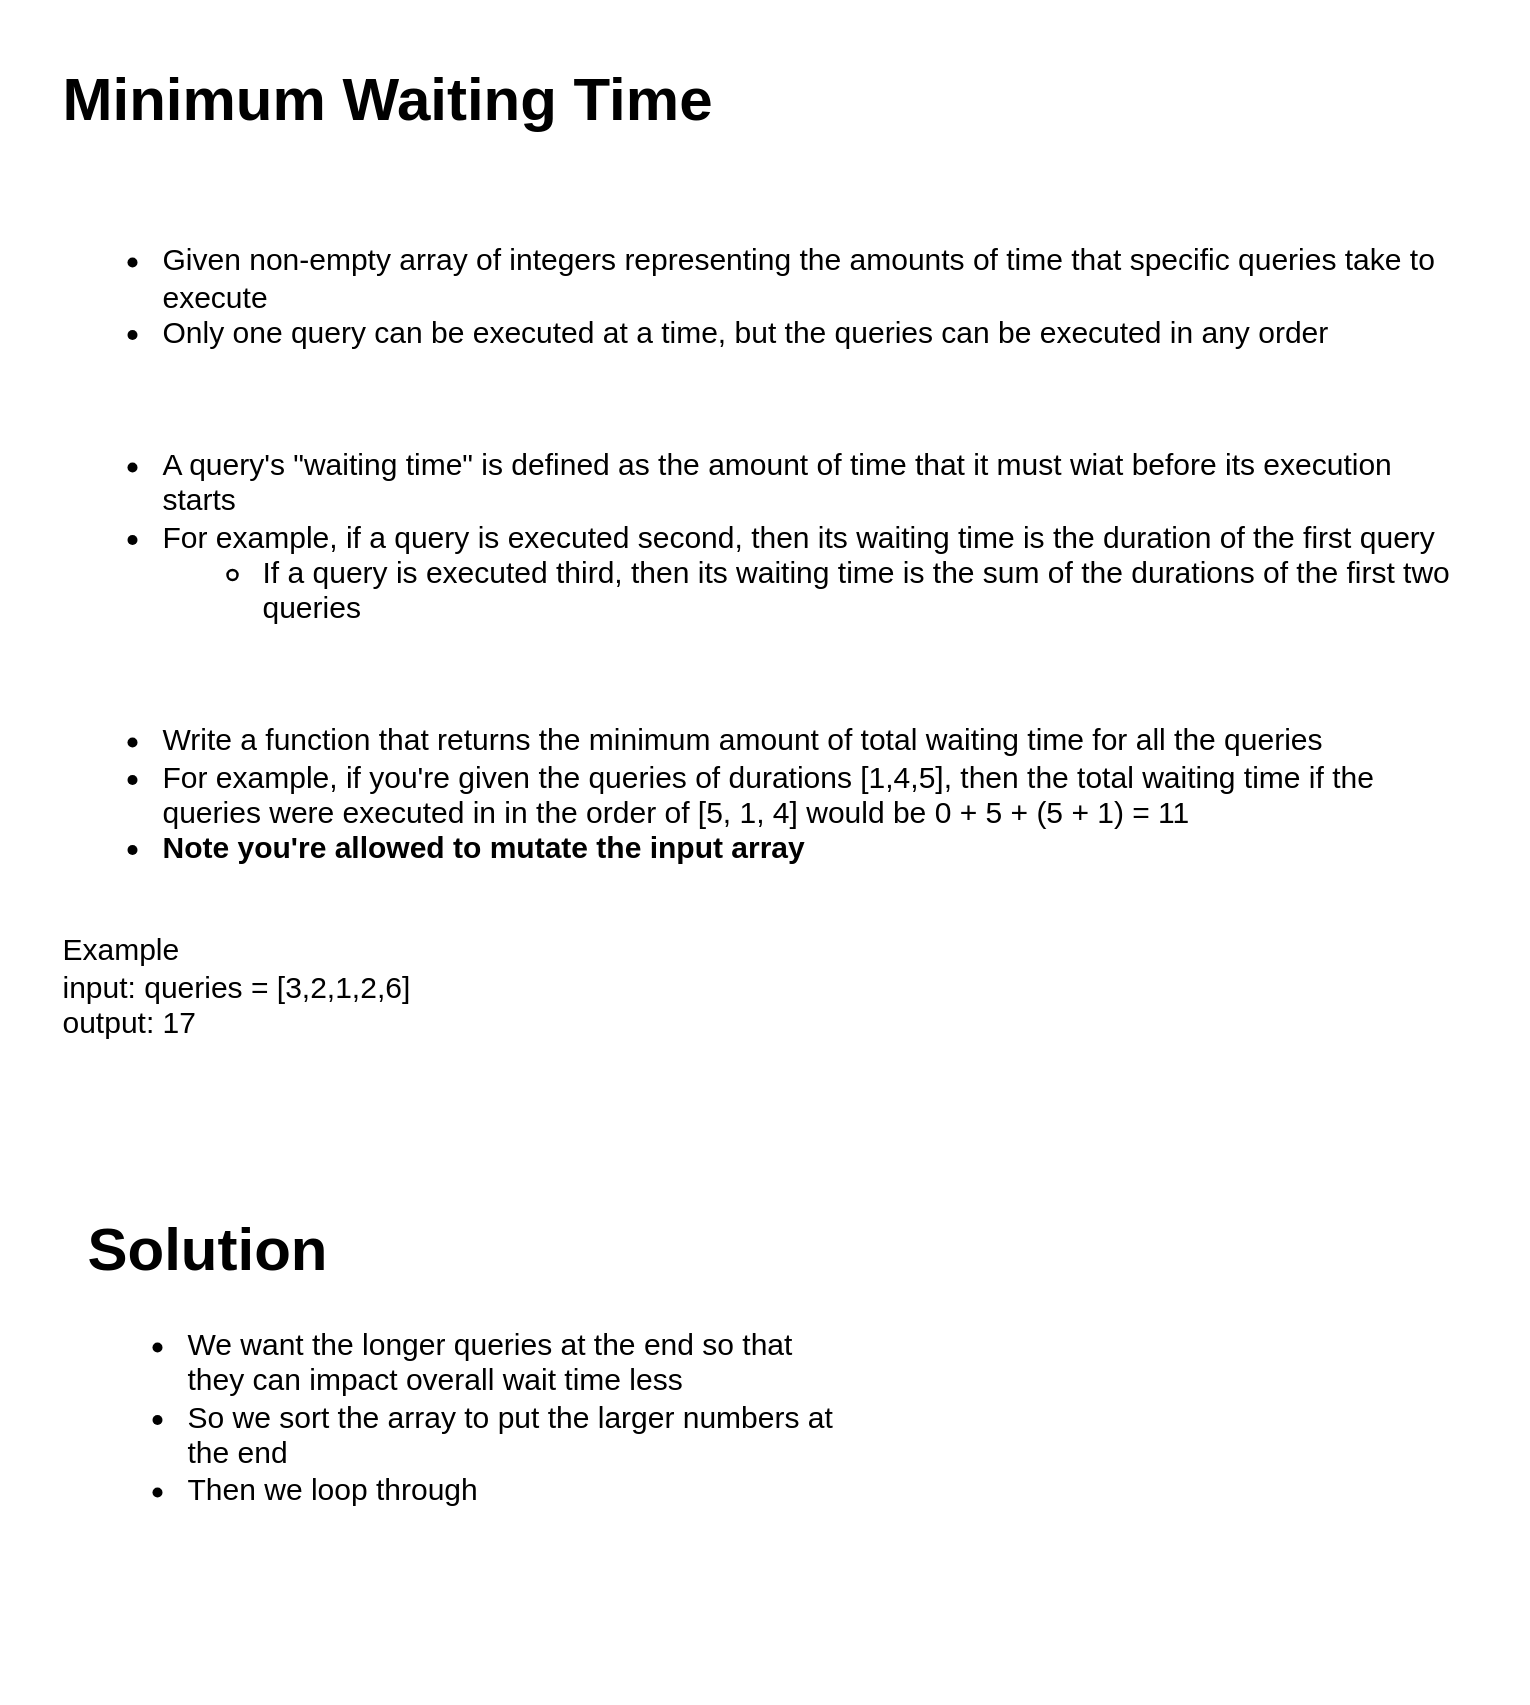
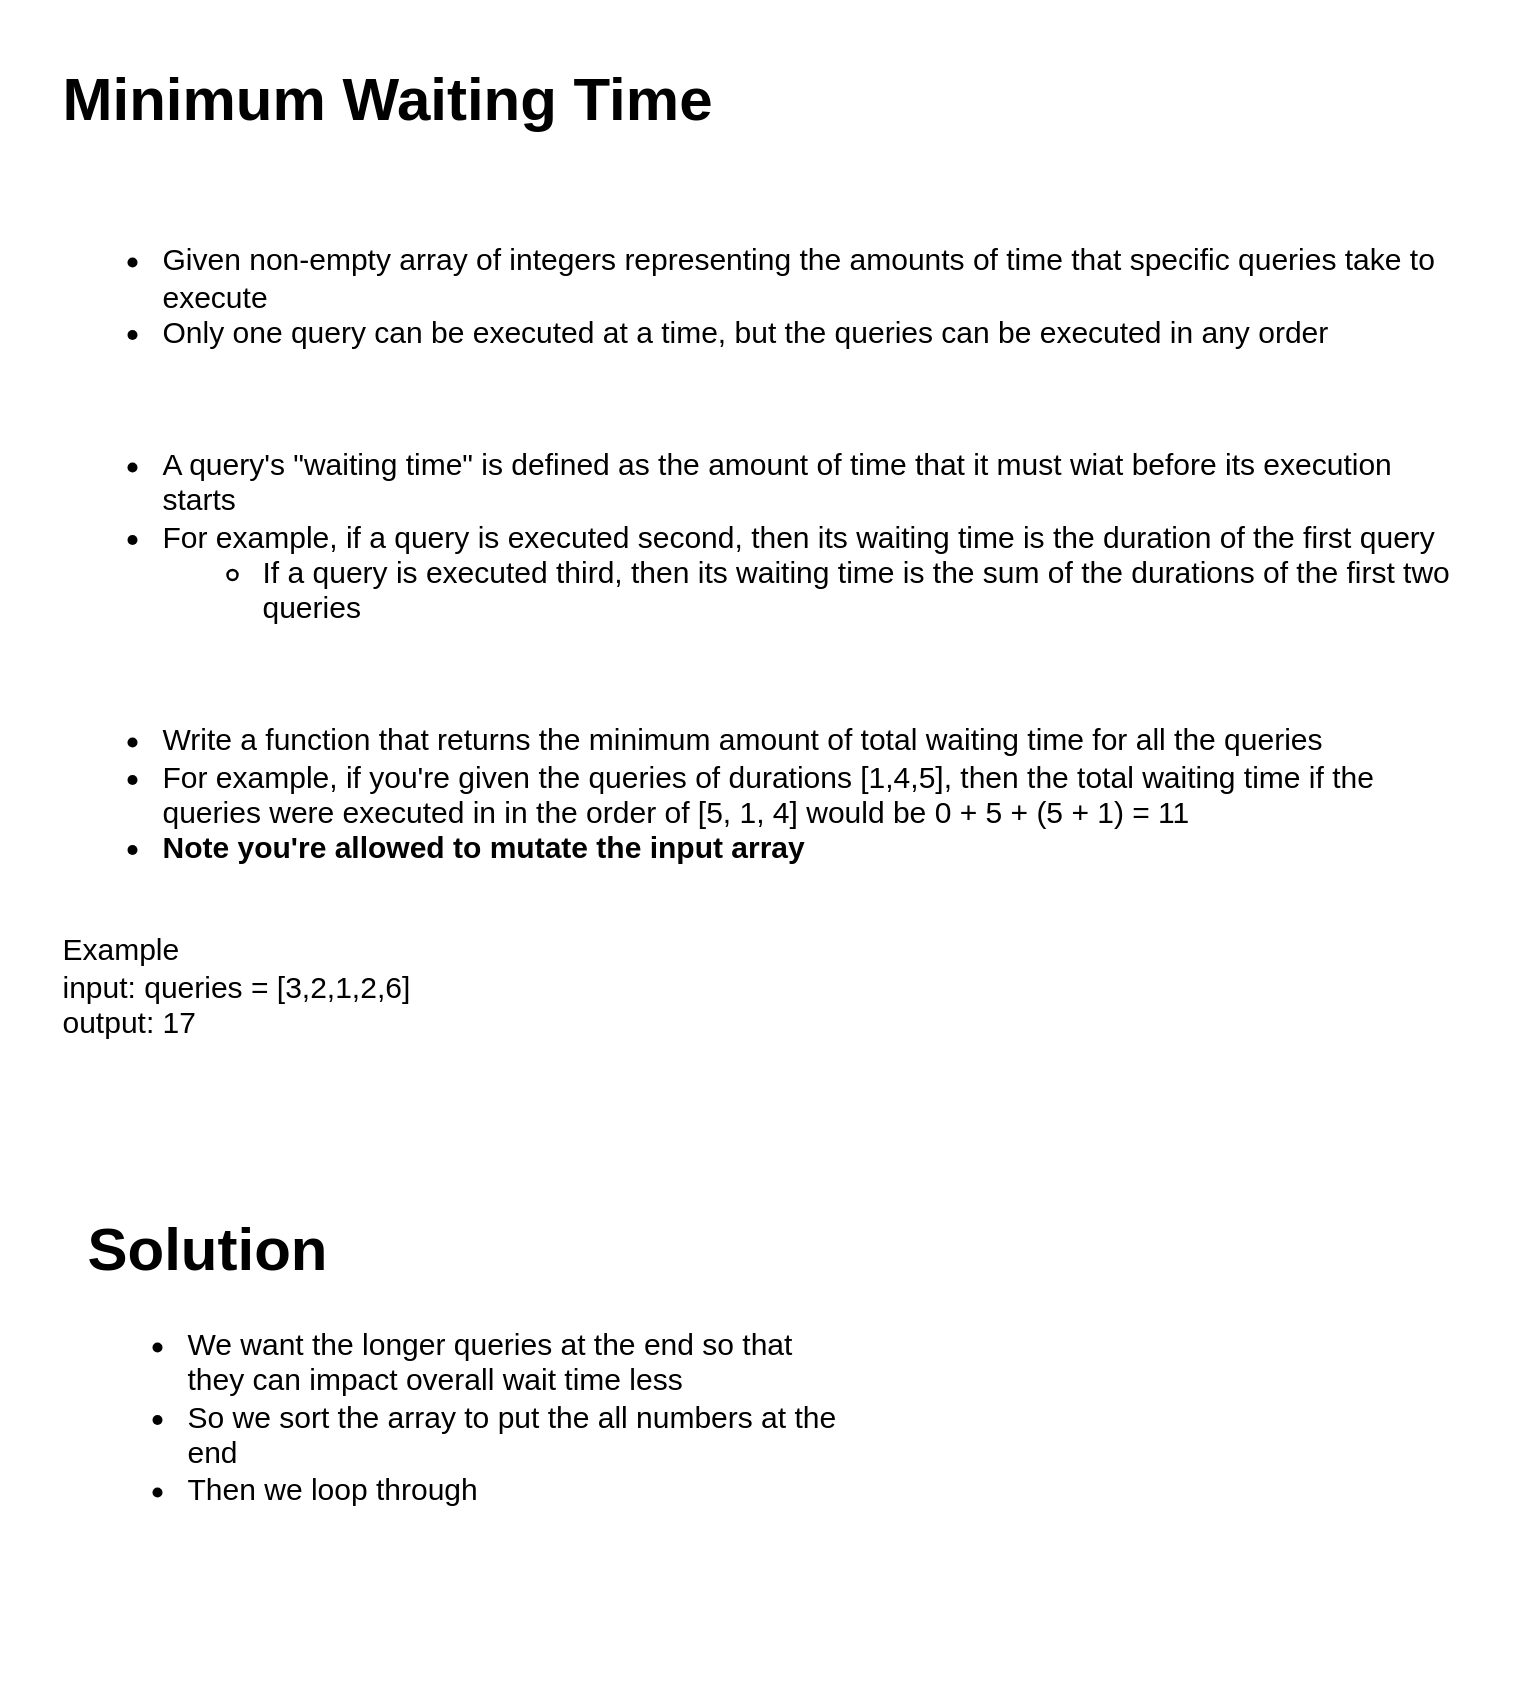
(466, 1284) -> (466, 1284)
